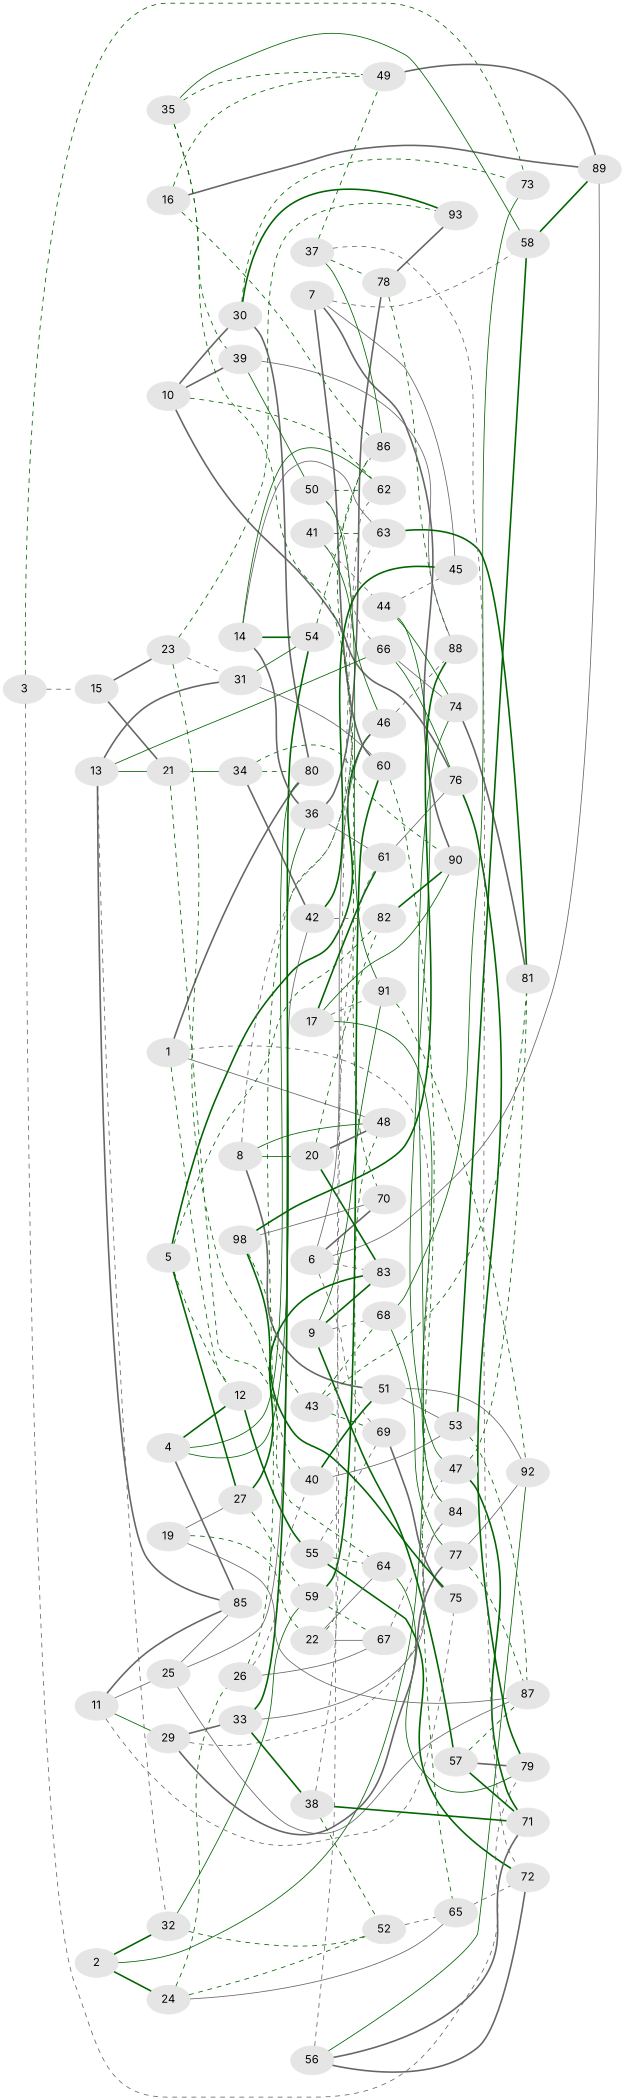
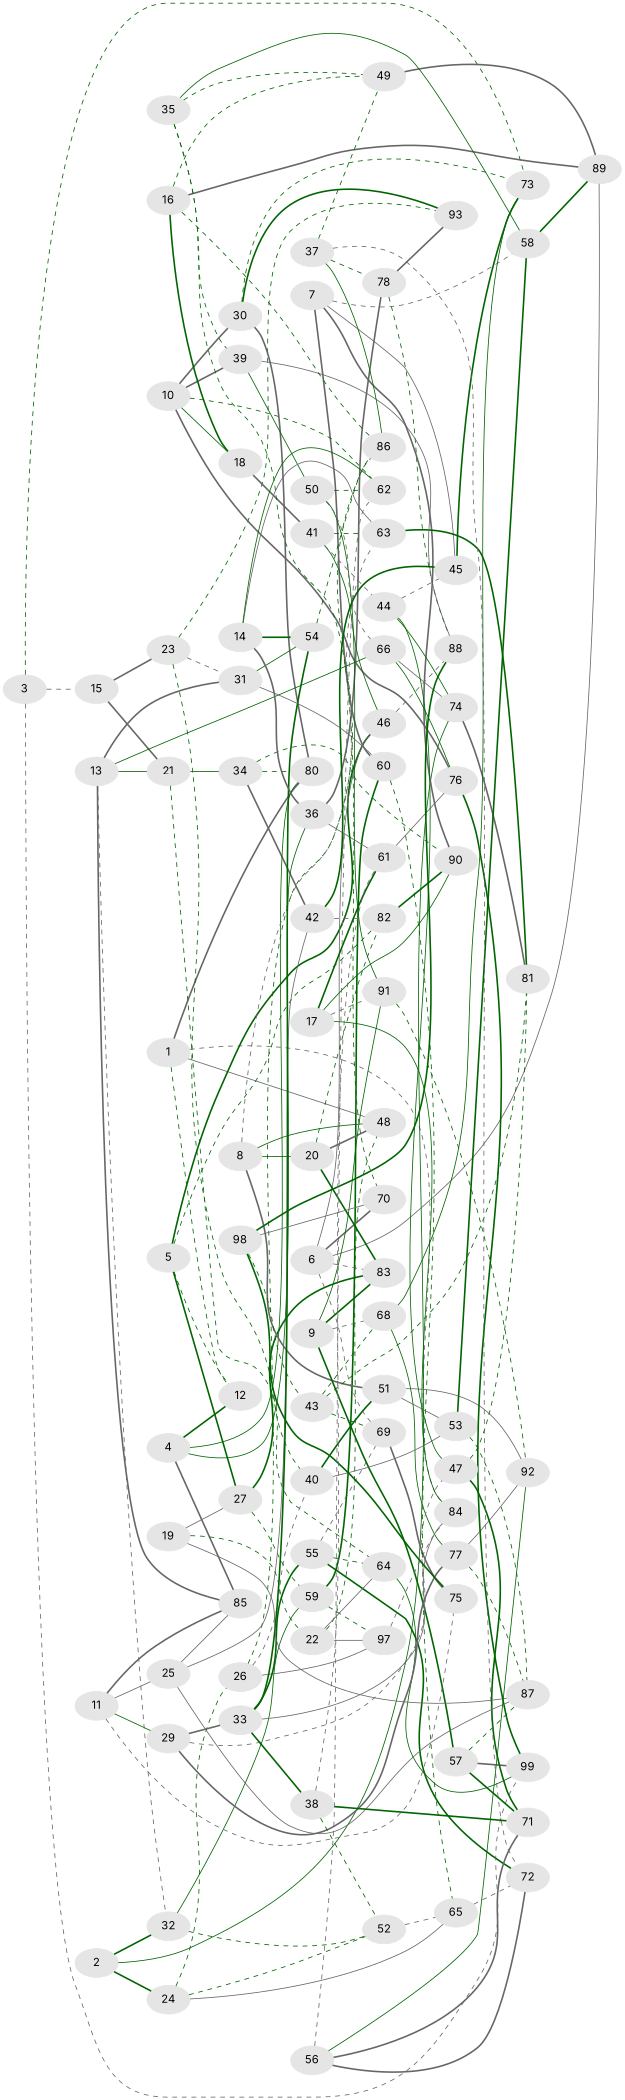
none -> (475, 356)
none -> (240, 463)
(267, 1478) -> (276, 1637)
(384, 1640) -> (384, 1640)
(528, 1767) -> (528, 1767)
